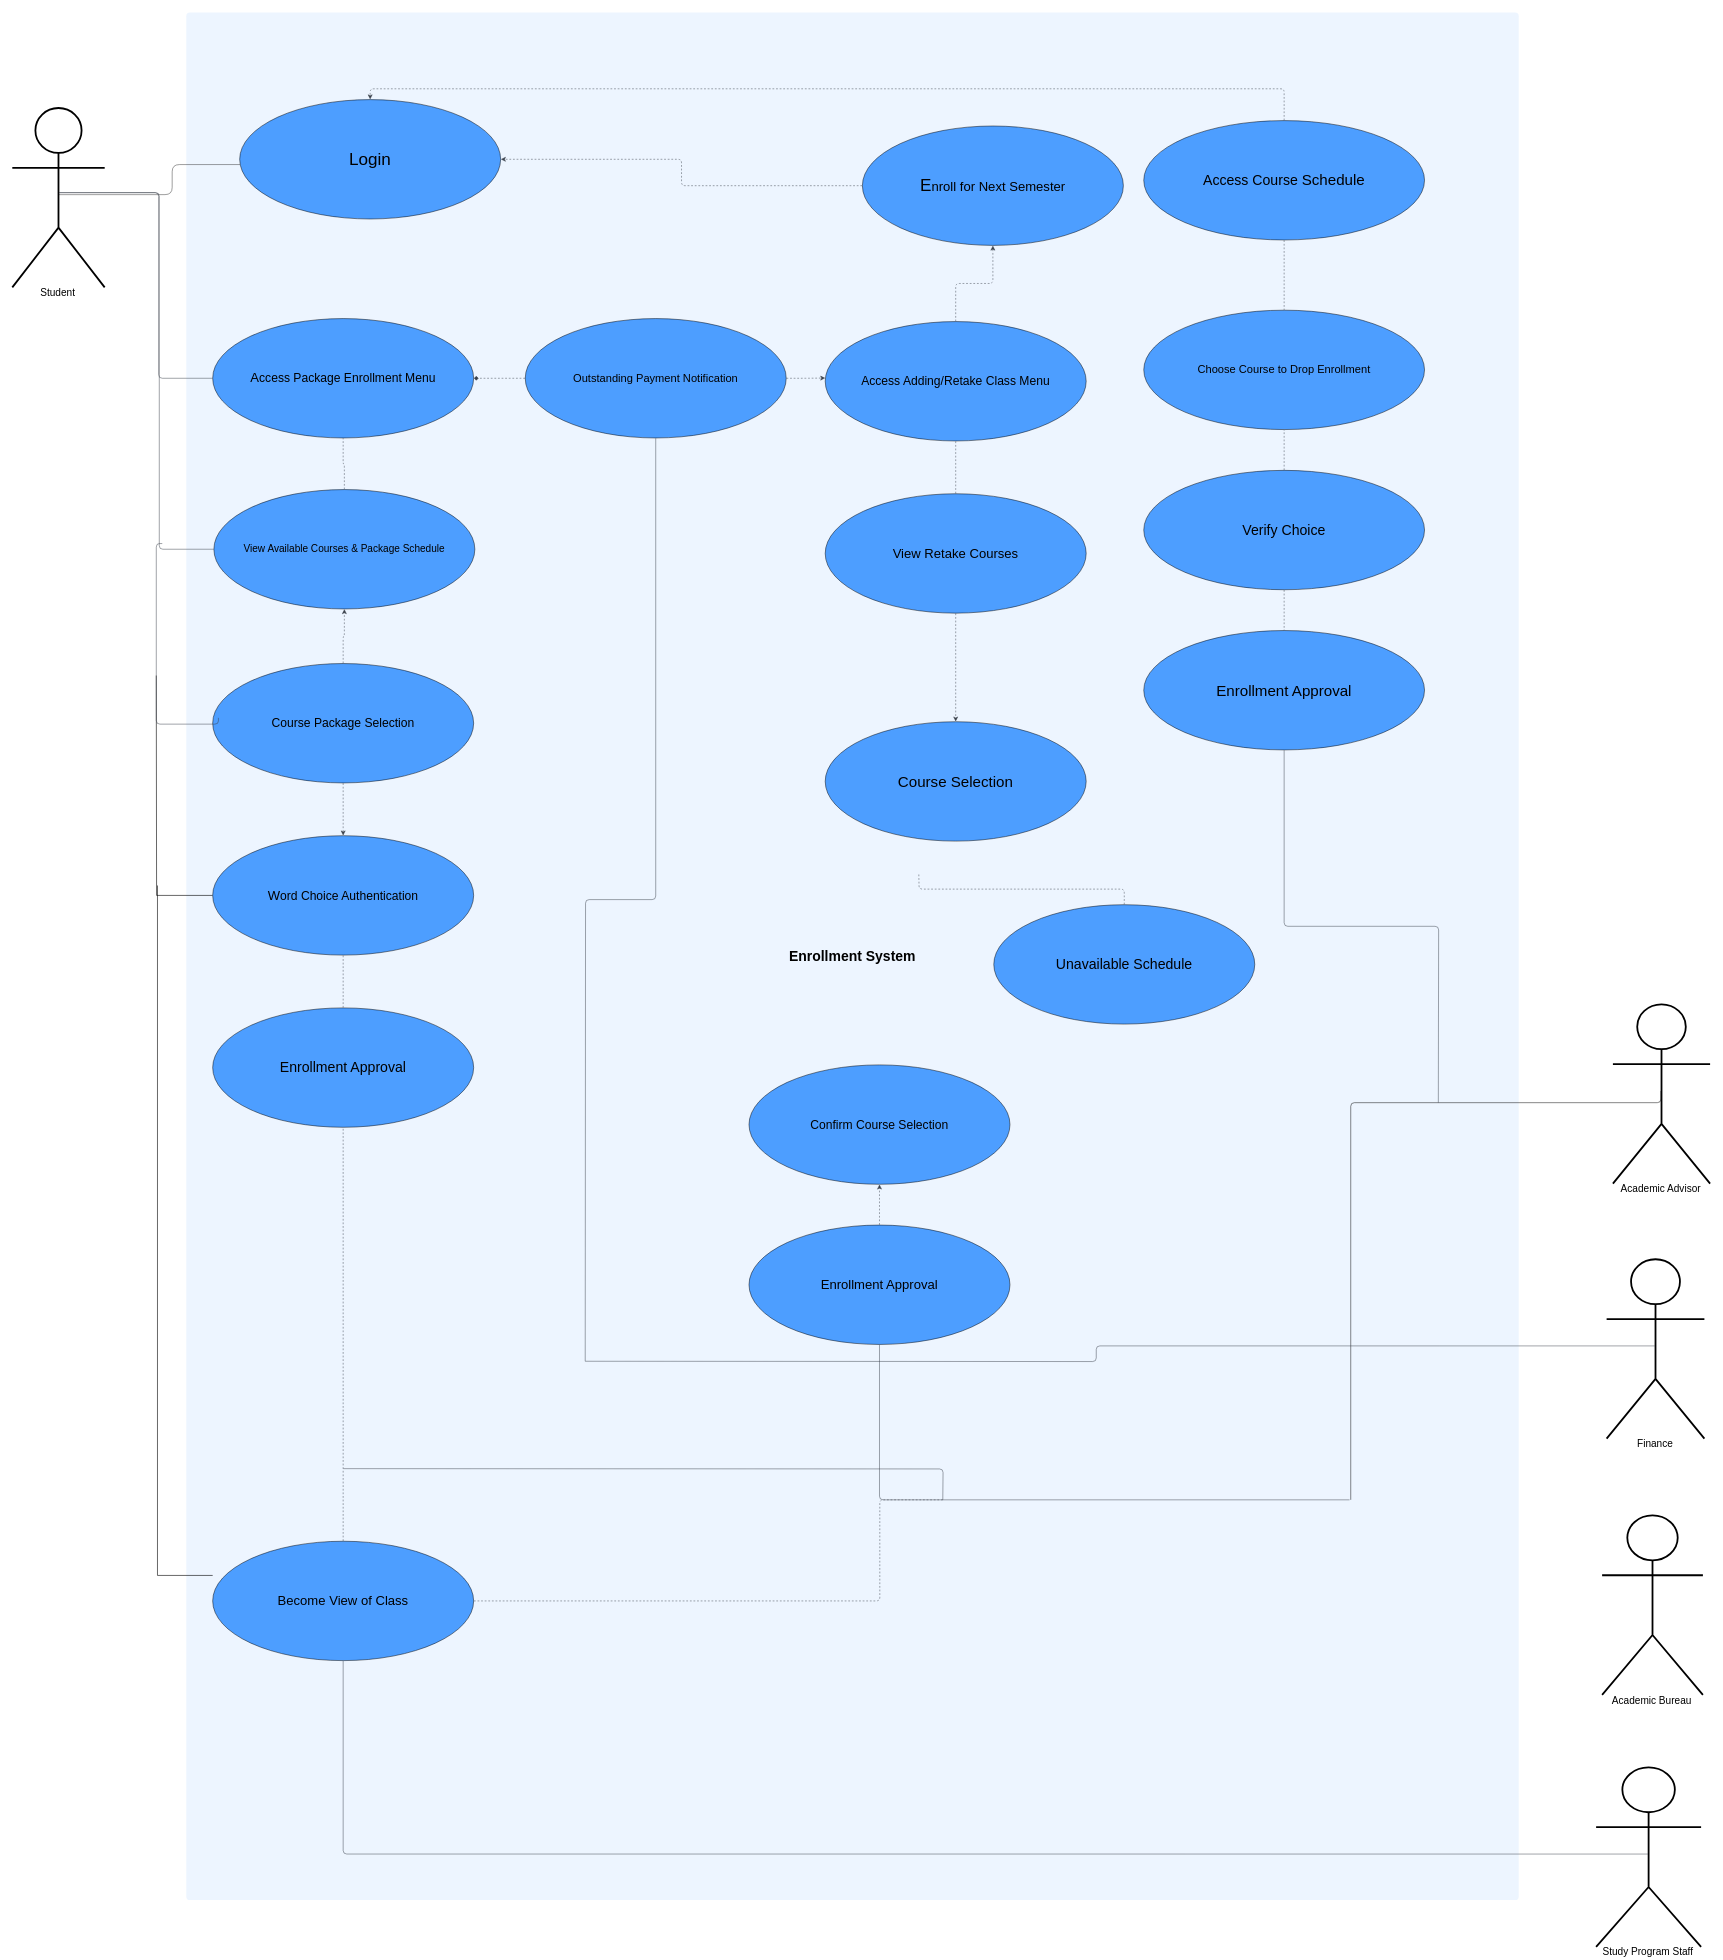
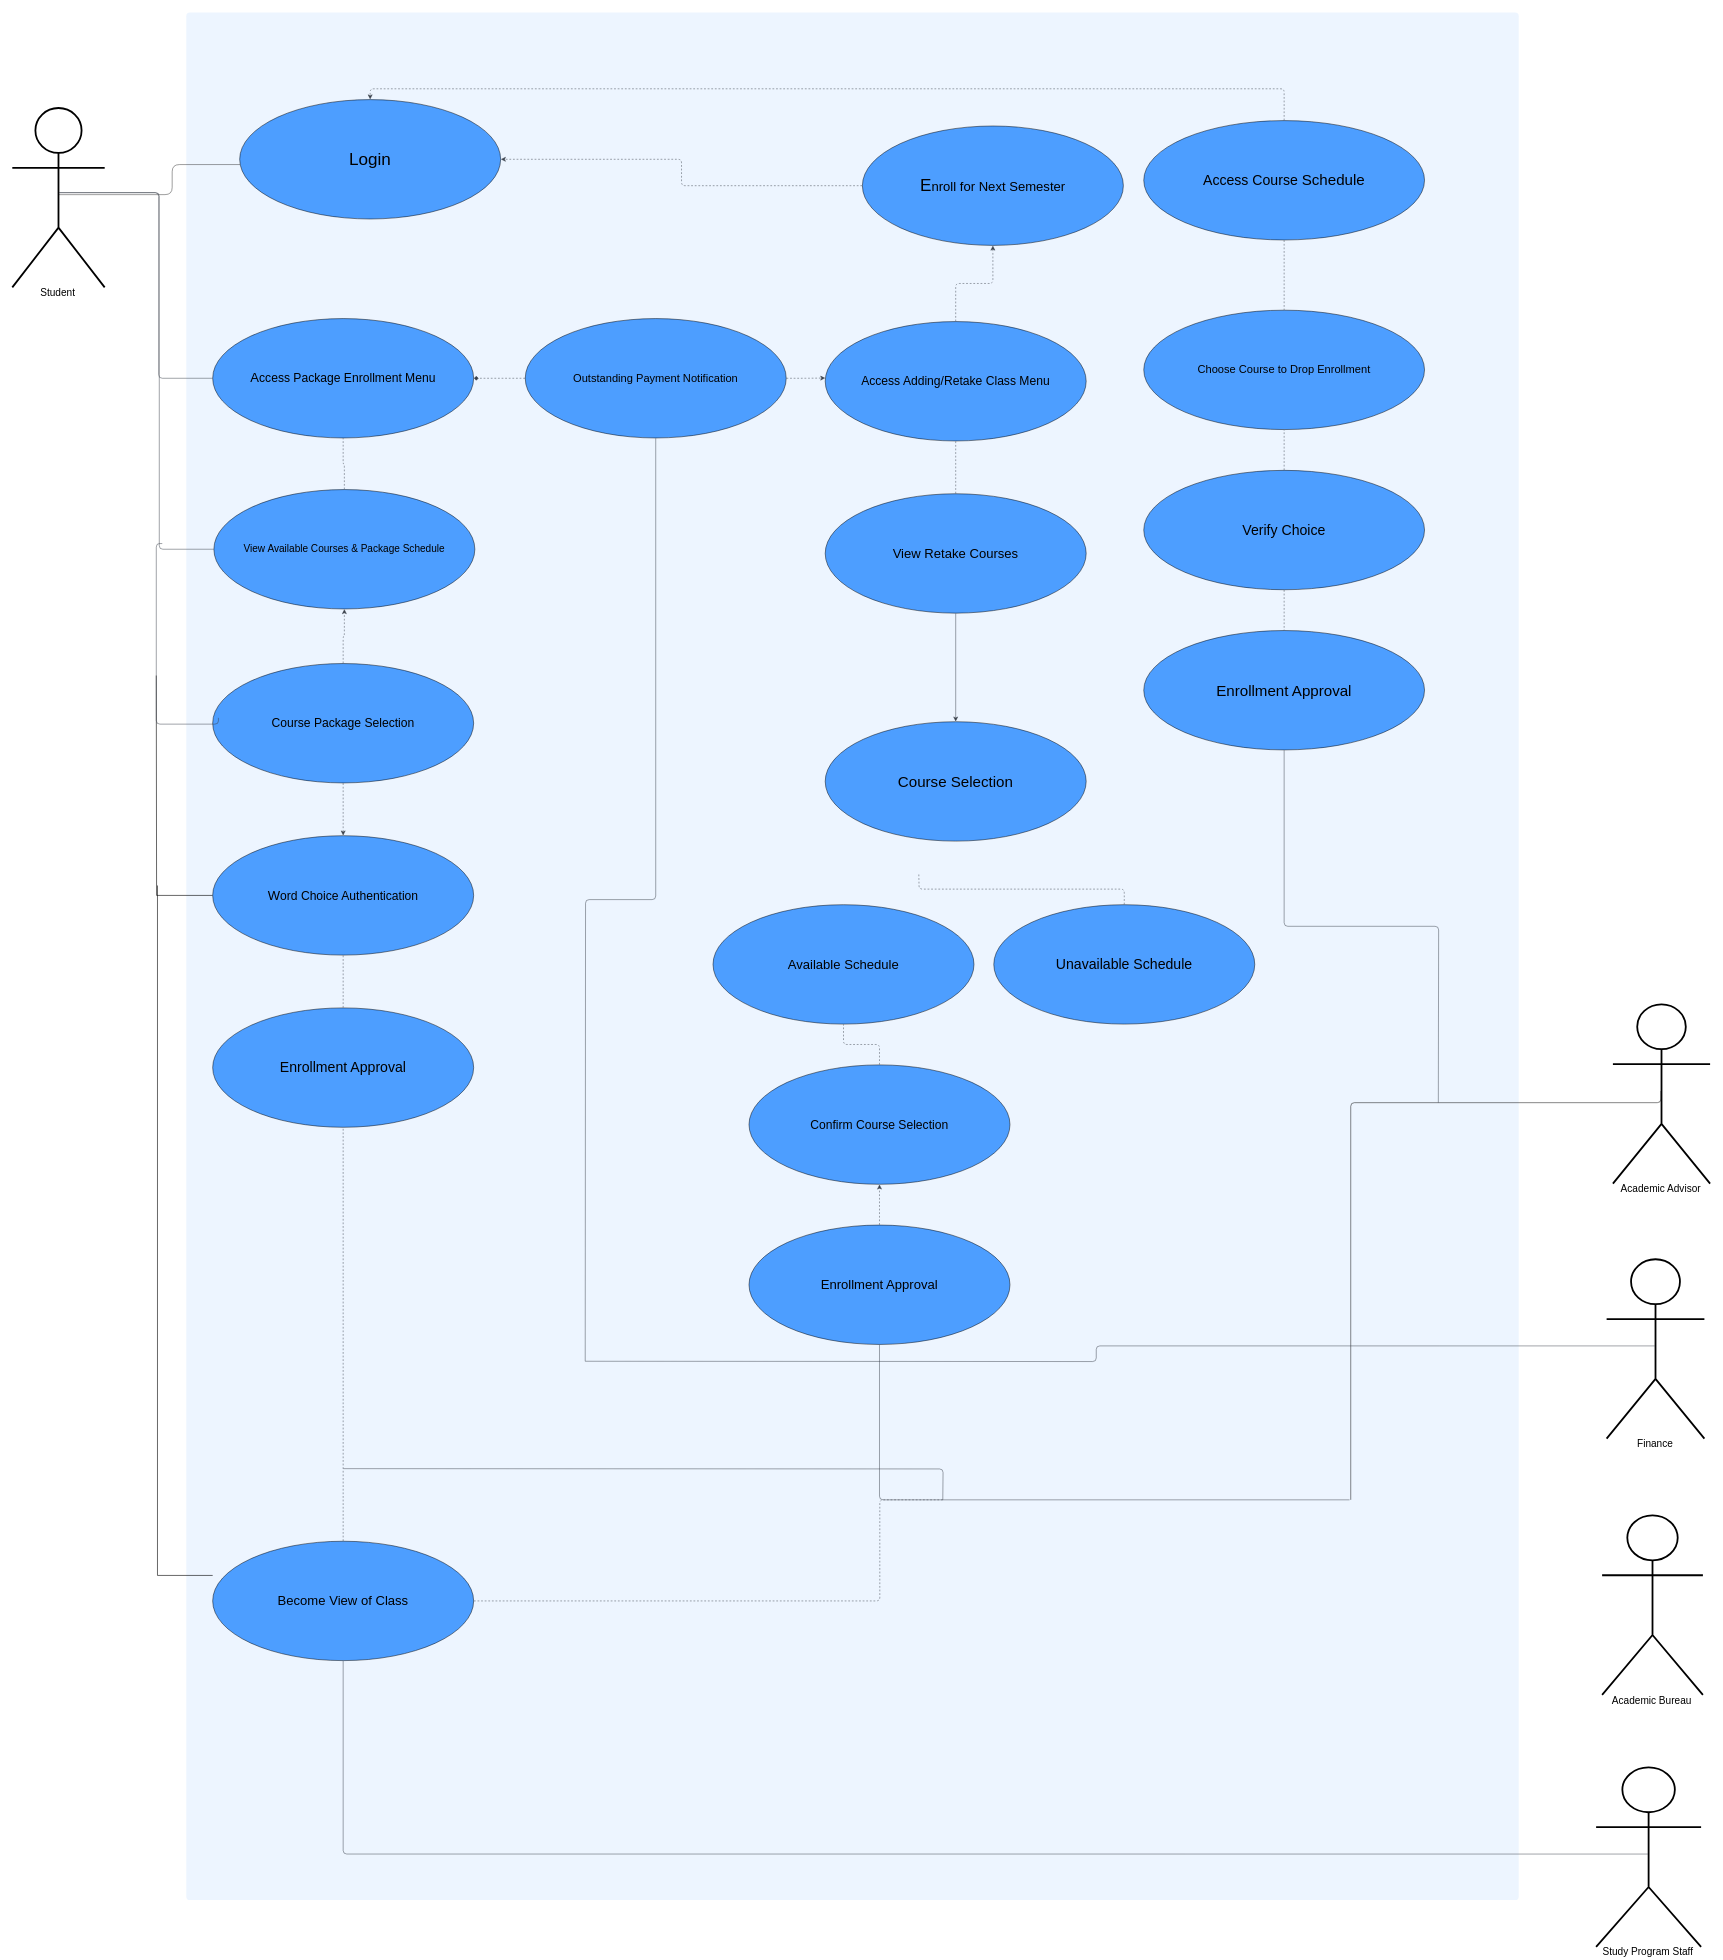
(956, 665) -> (956, 665)
none -> (844, 964)
none -> (844, 1025)
